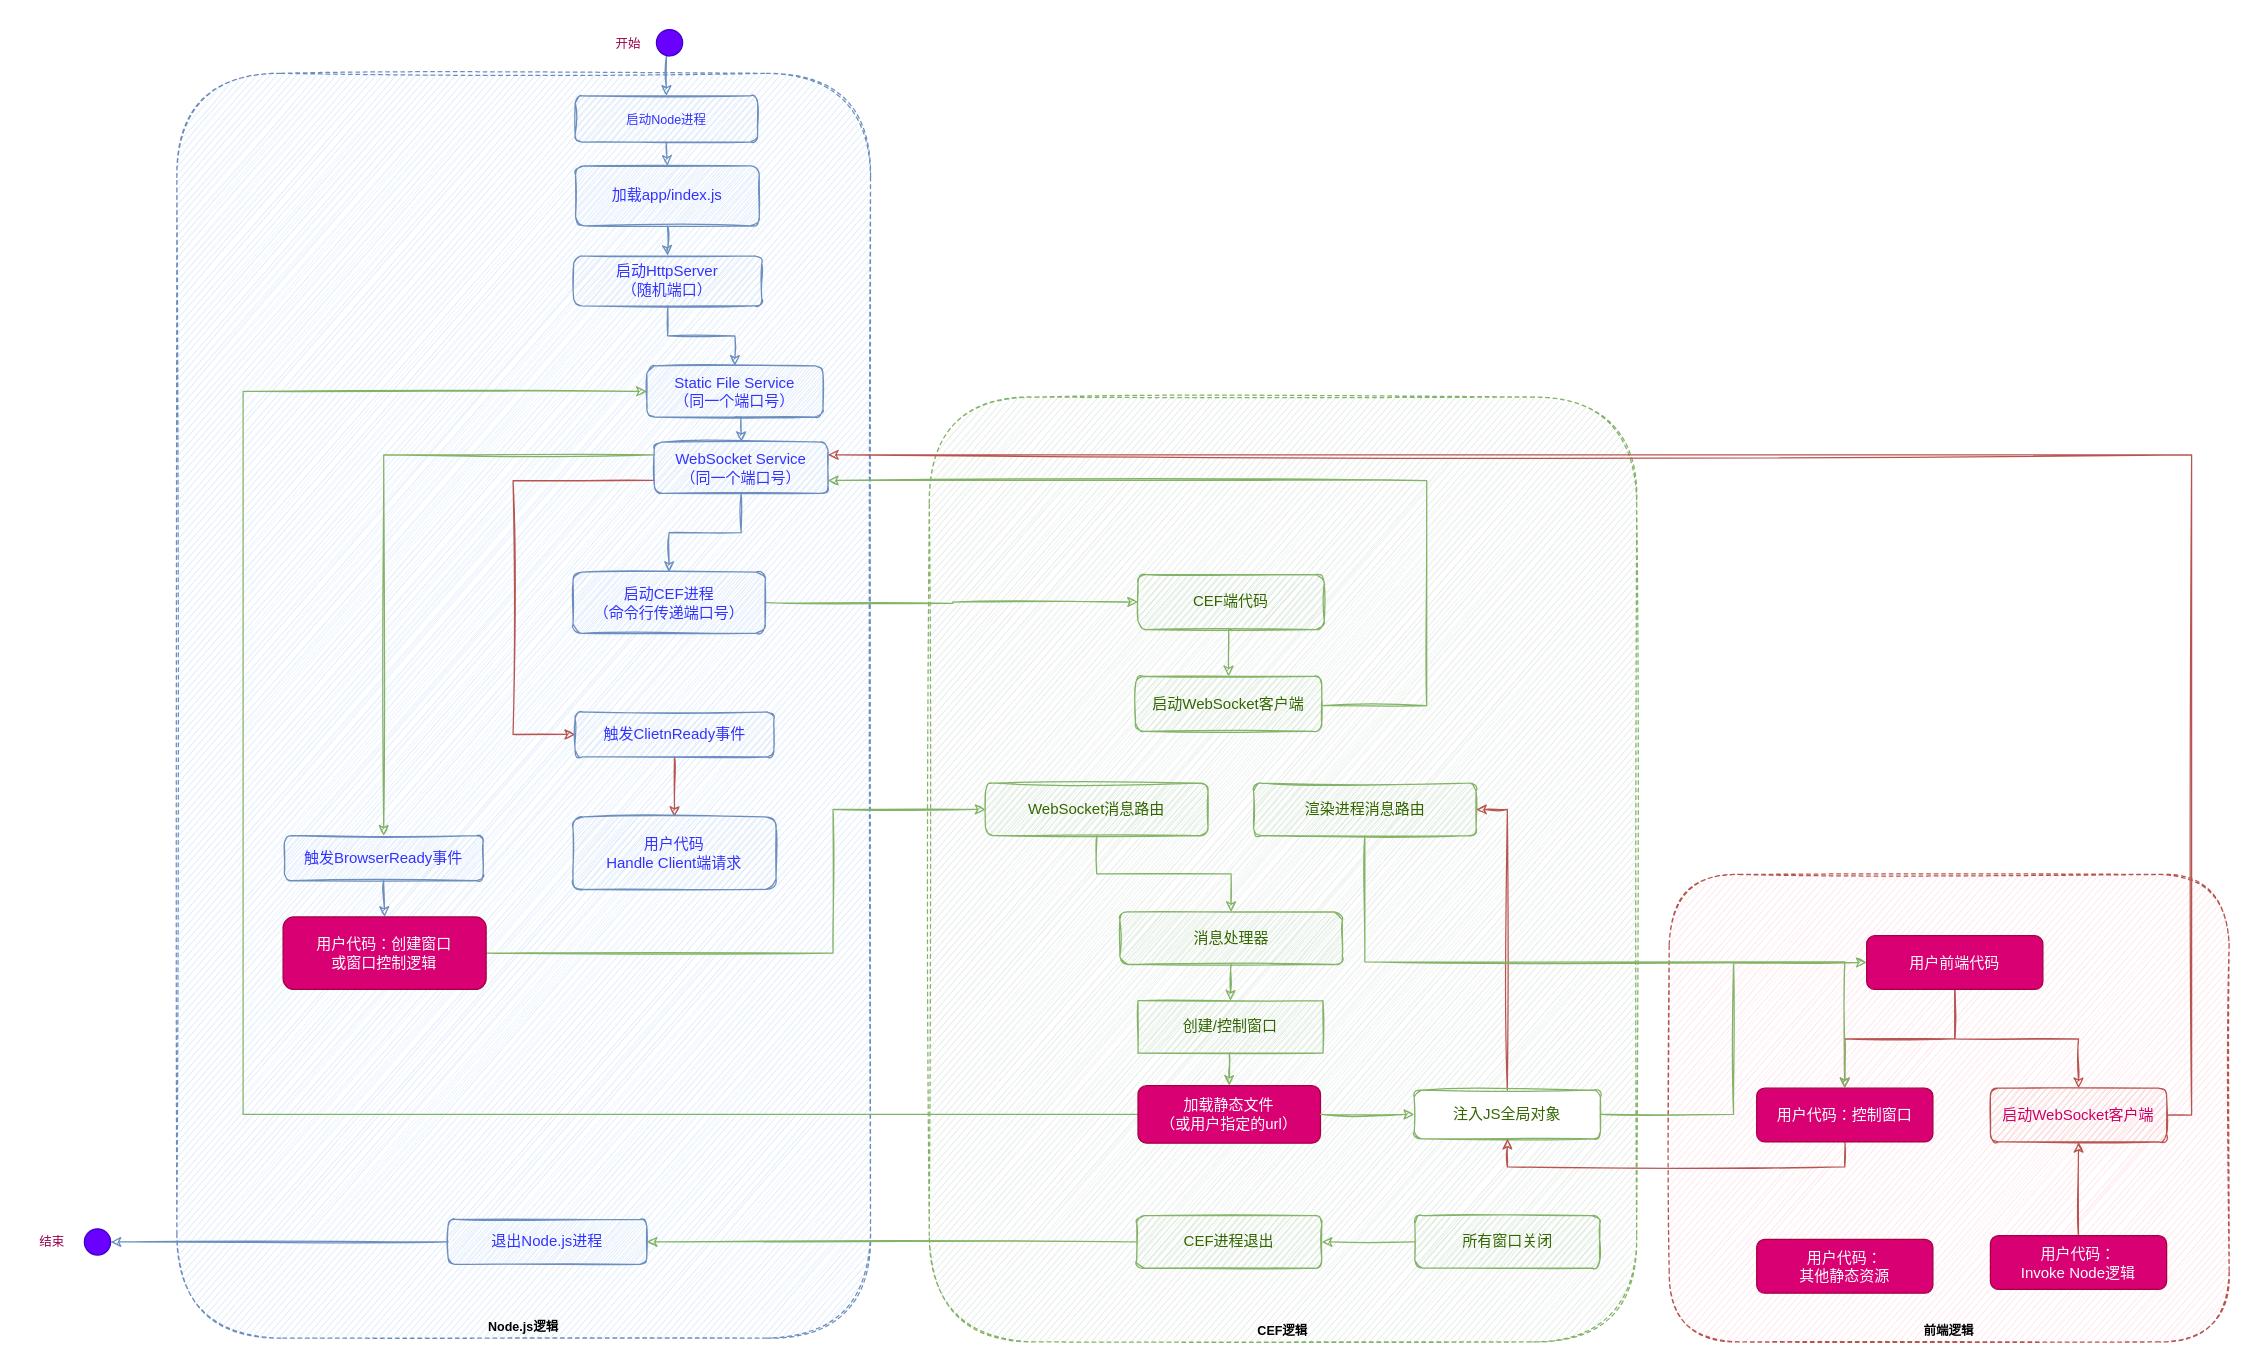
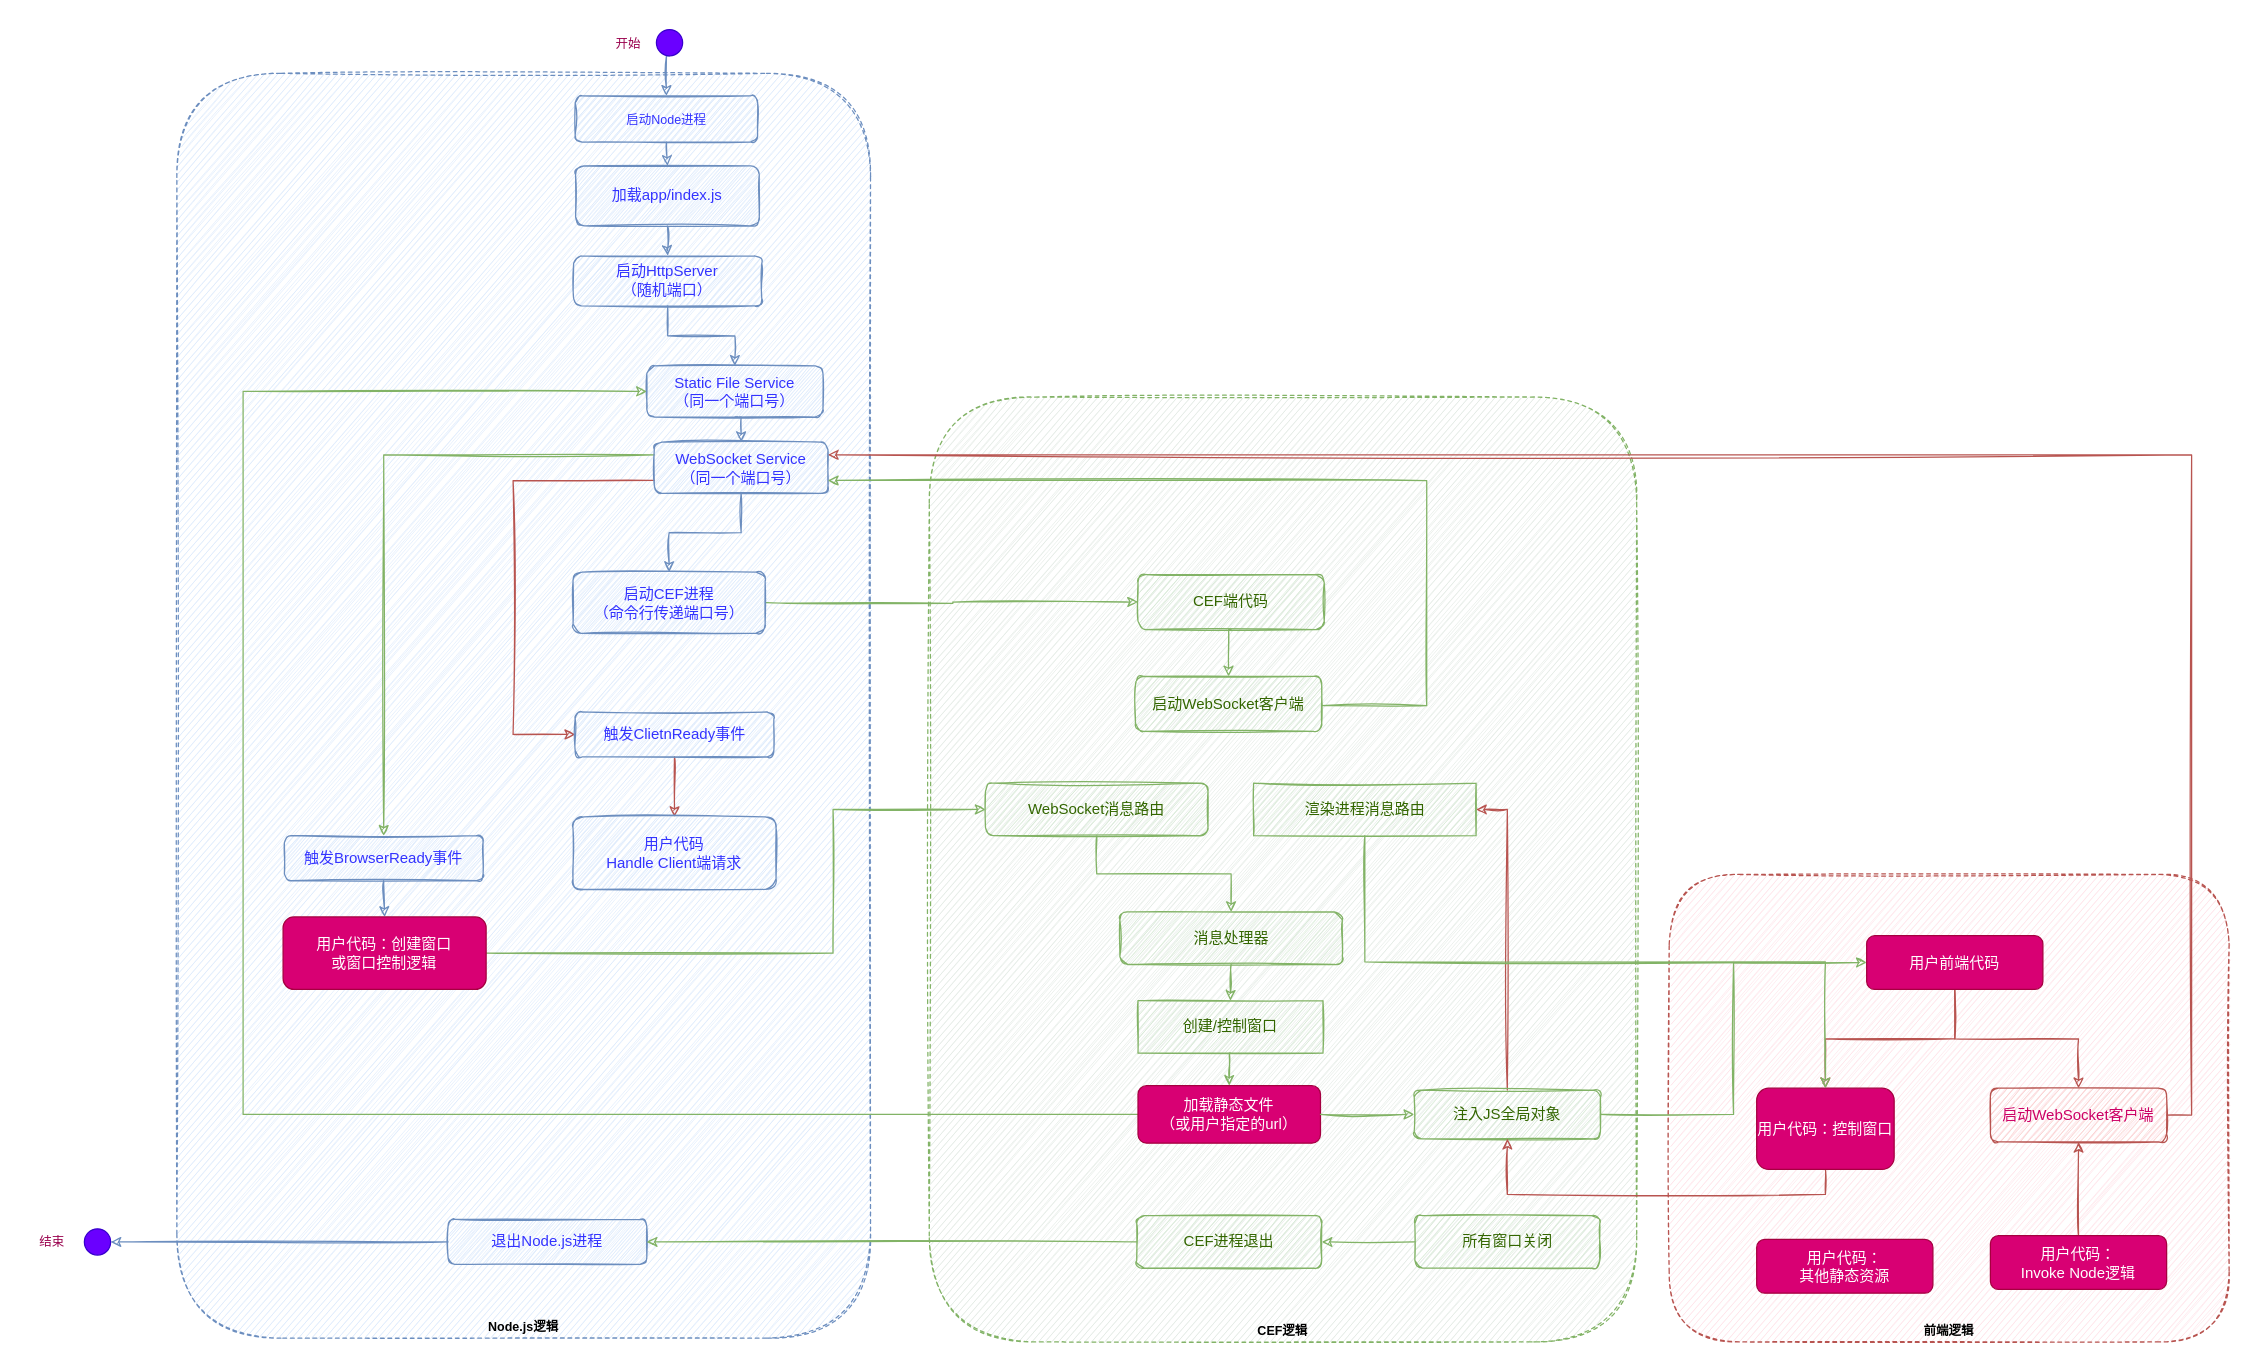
(1365, 809) -> (1365, 809)
(1508, 1114) -> (1508, 1114)
(1845, 1115) -> (1826, 1129)
